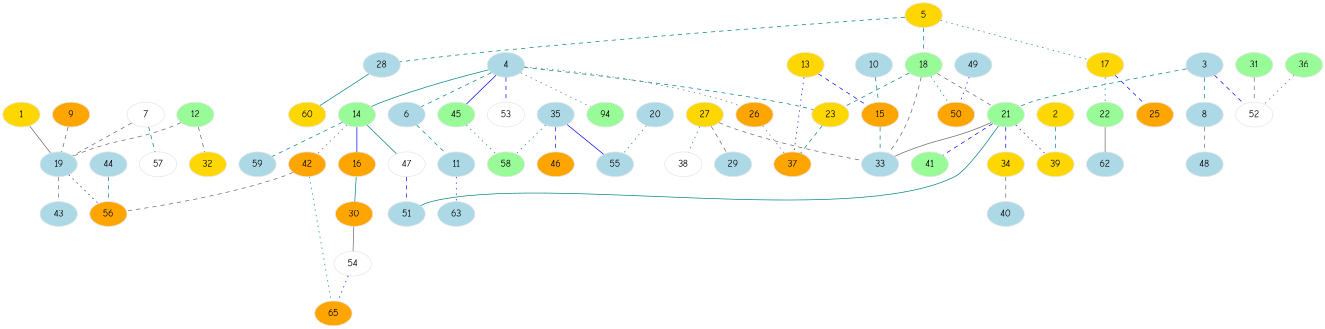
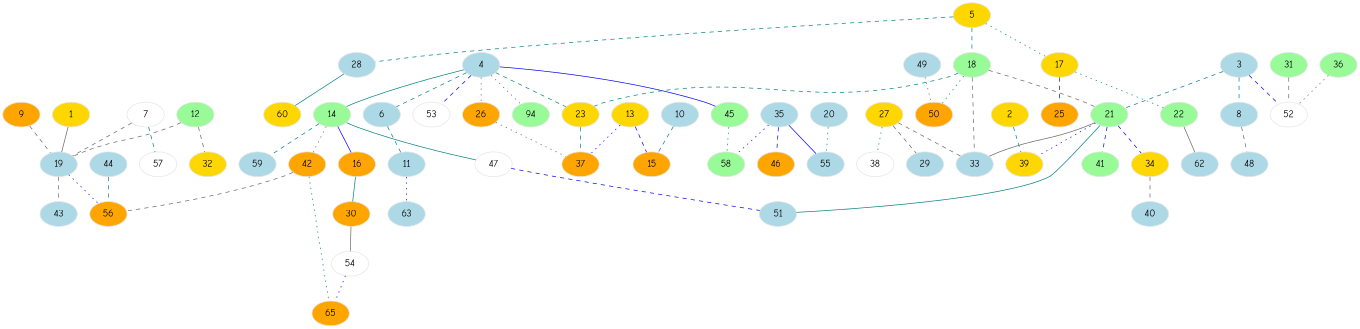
(966, 85) -> (928, 90)
(531, 139) -> (753, 140)
(880, 140) -> none
